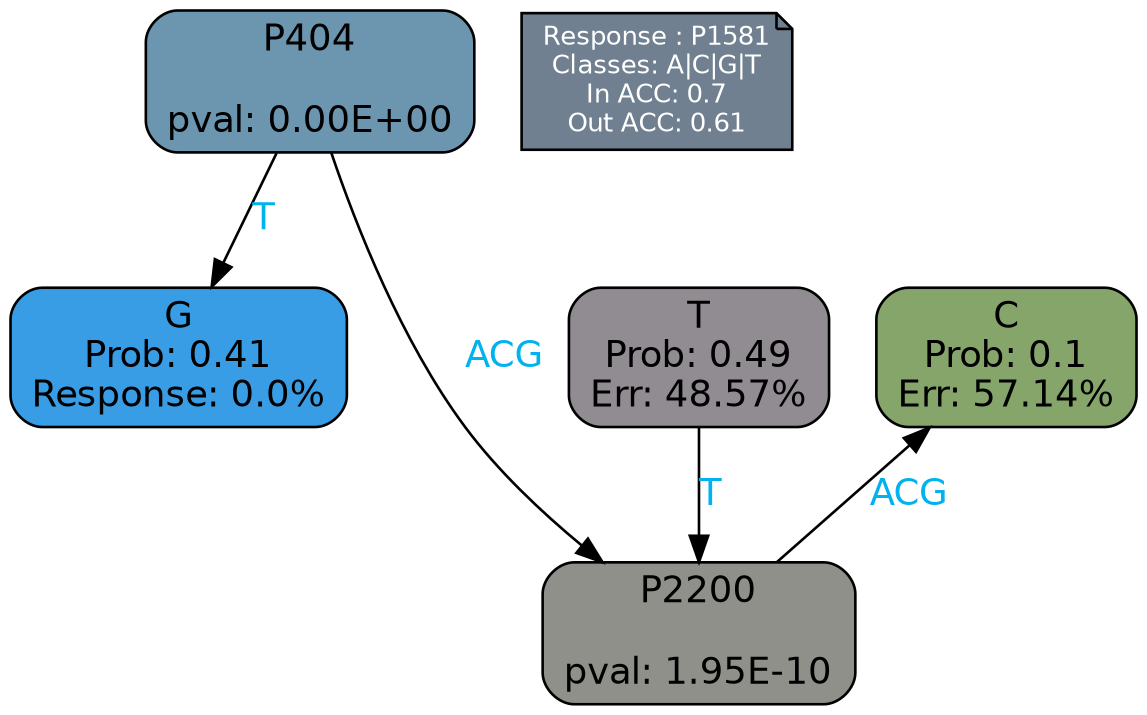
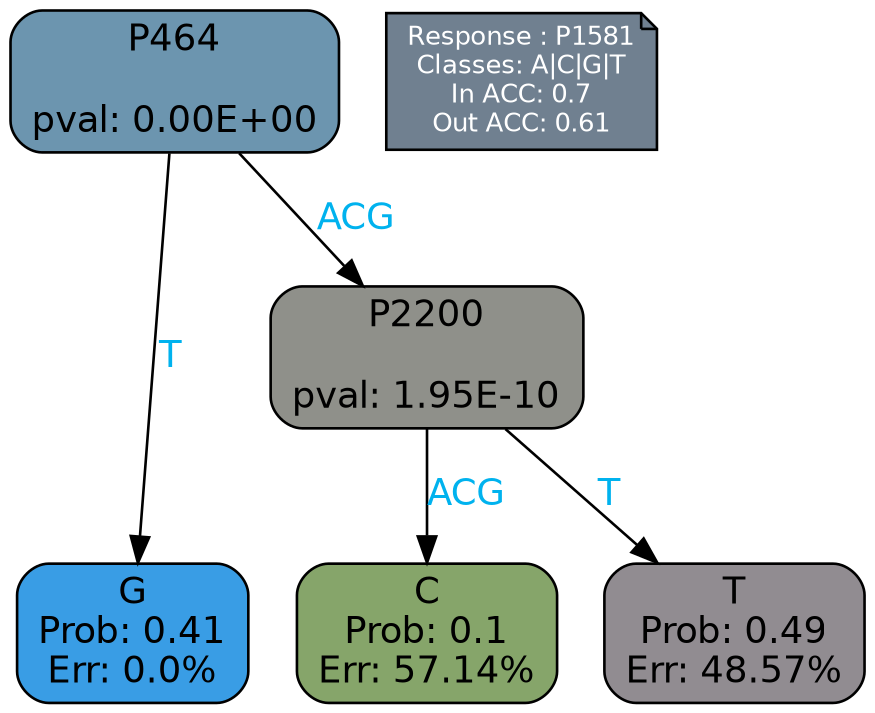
(310, 81) -> (175, 81)
(179, 357) -> (133, 633)
(699, 482) -> (571, 487)
